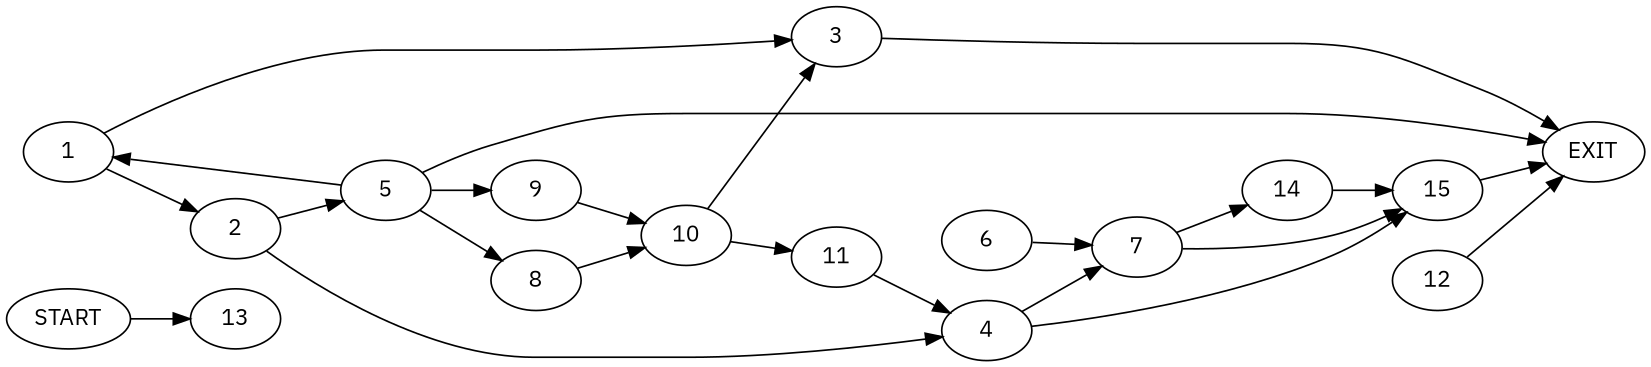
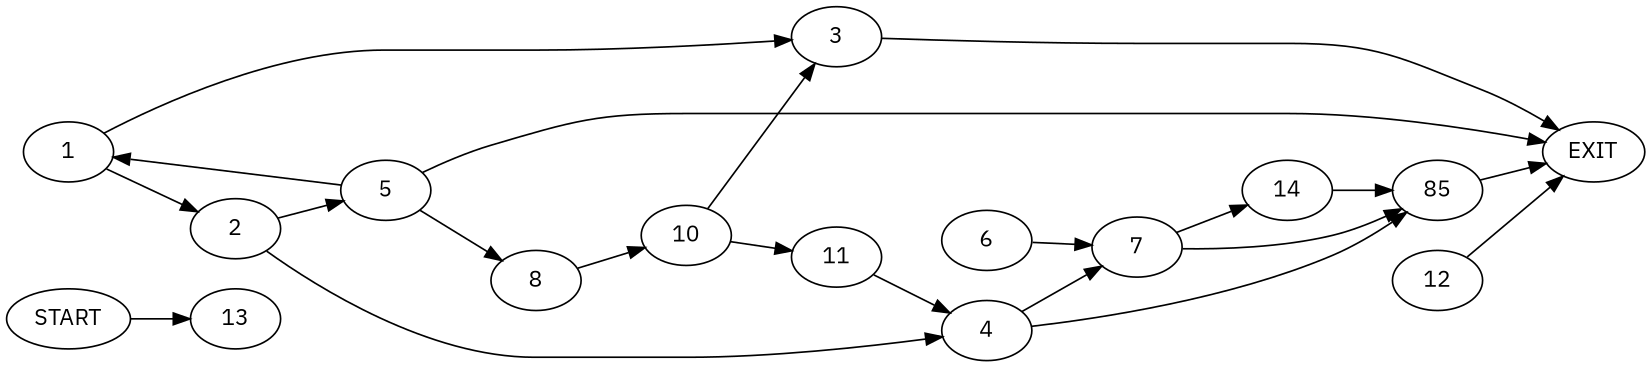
(536, 190) -> none
(1438, 190) -> (1438, 190)
